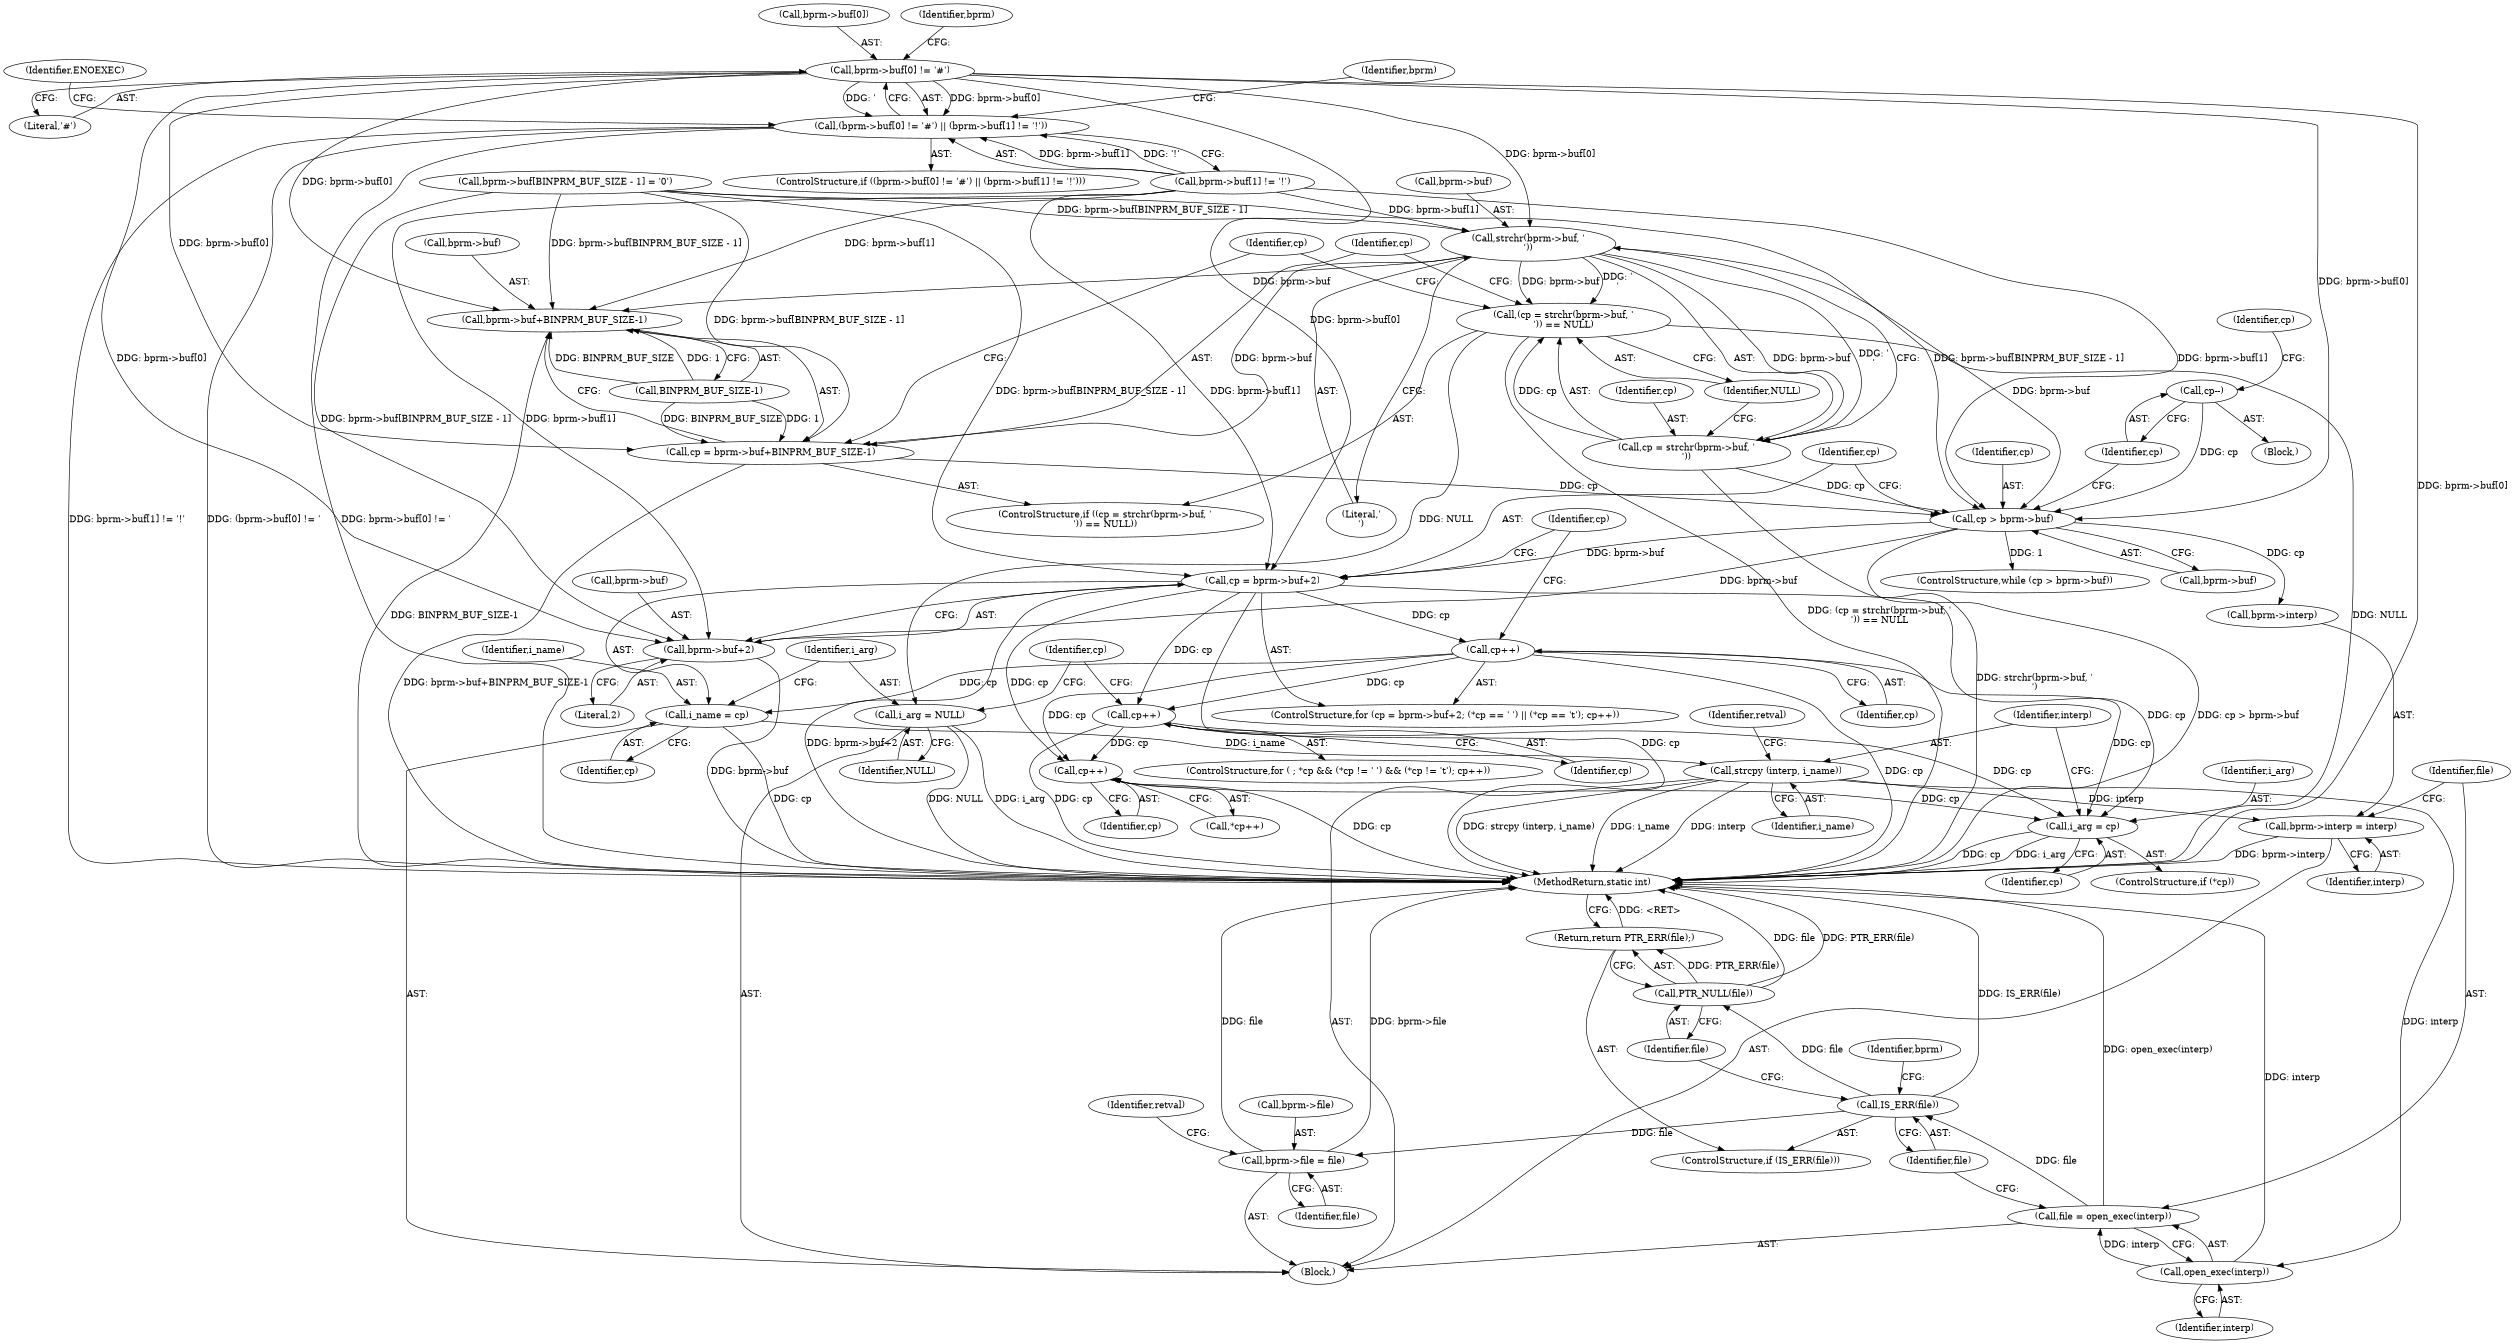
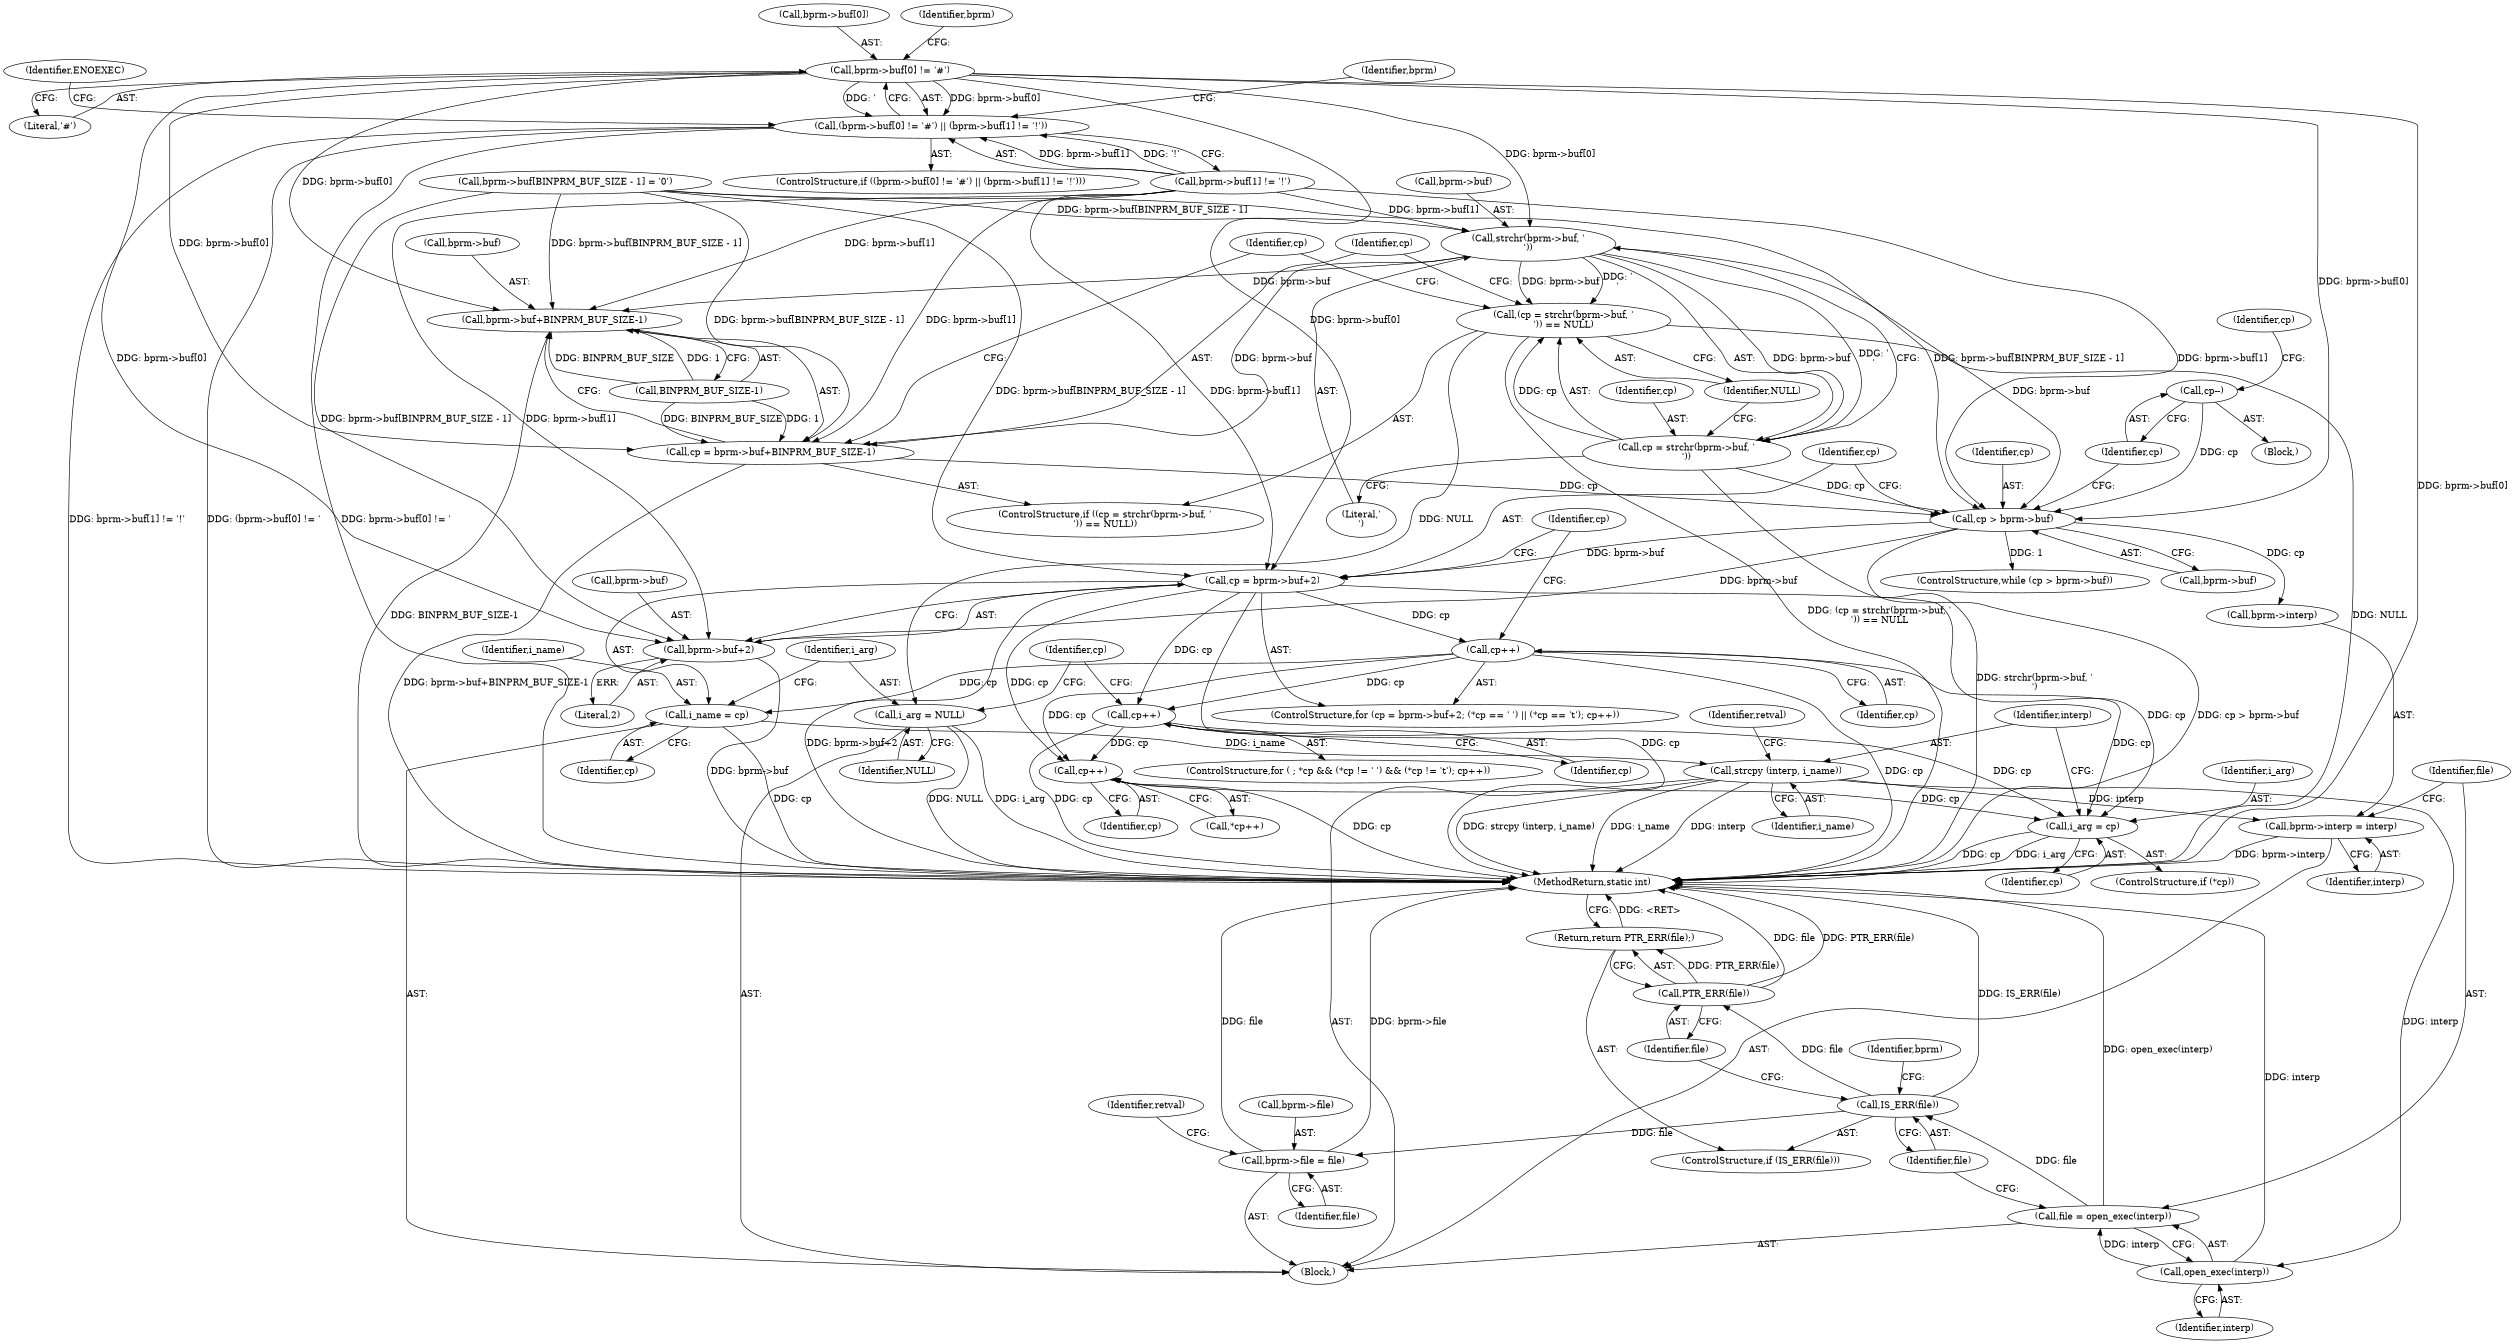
none -> (958, 256)
(1407, 371) -> (1466, 463)
(609, 683) -> (609, 683)
(1704, 994) -> (1704, 994)
